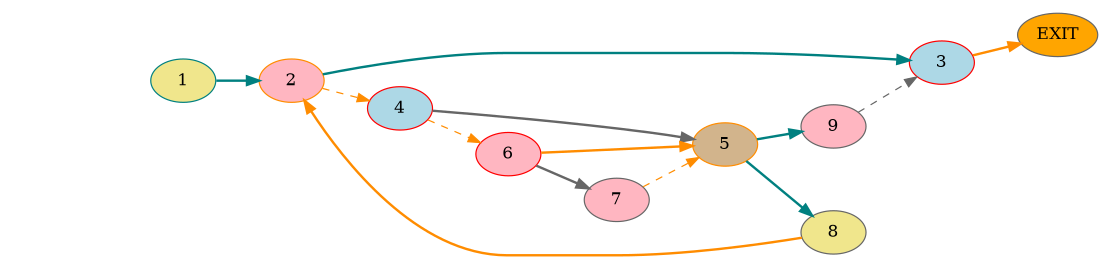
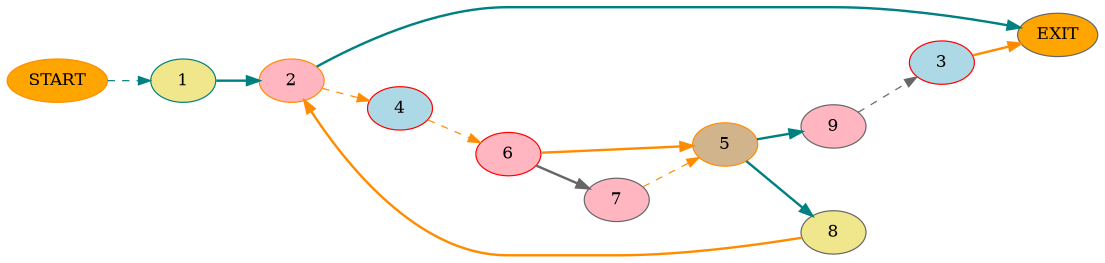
(609, 53) -> (657, 7)
none -> (57, 81)
(557, 122) -> none
